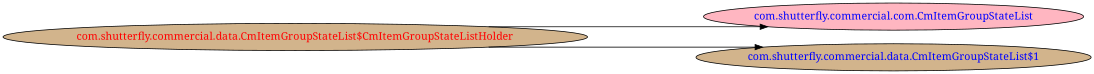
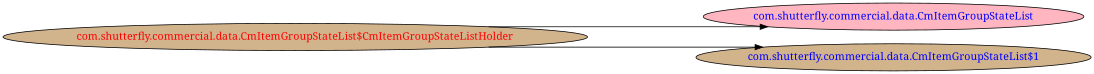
(894, 17) -> (894, 17)
